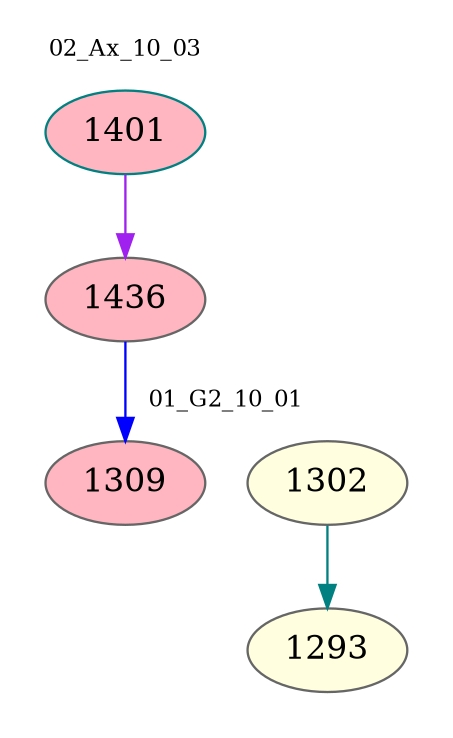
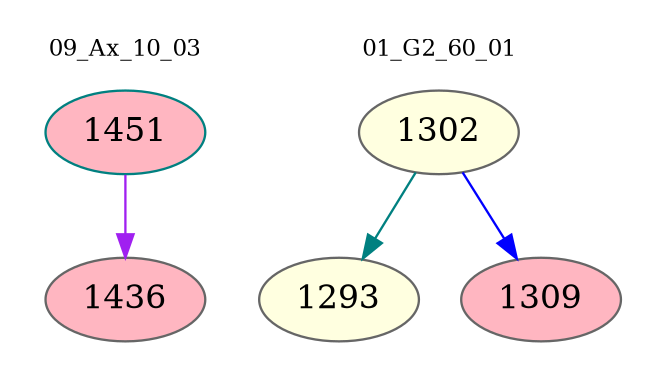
(125, 50) -> (125, 50)
(125, 132) -> (125, 132)
(125, 393) -> (483, 205)
(226, 401) -> (440, 50)
